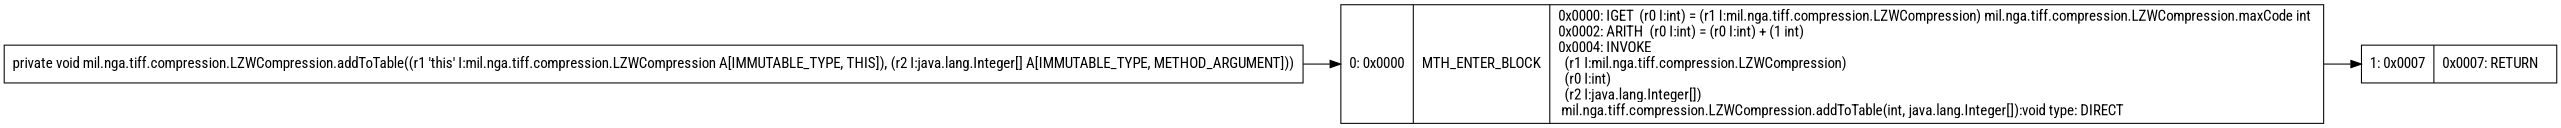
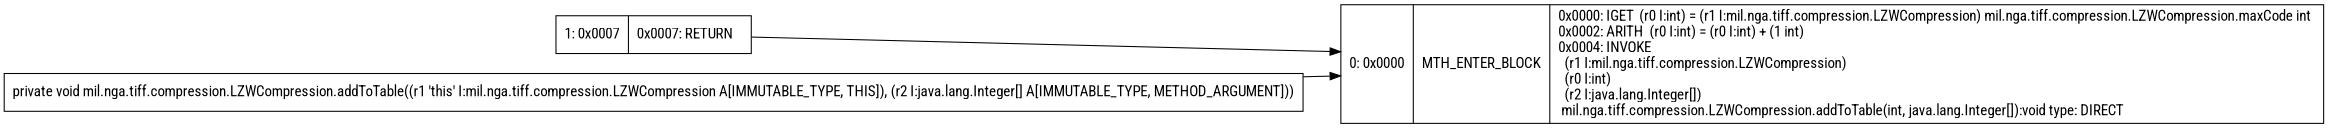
(2337, 64) -> (1041, 44)
